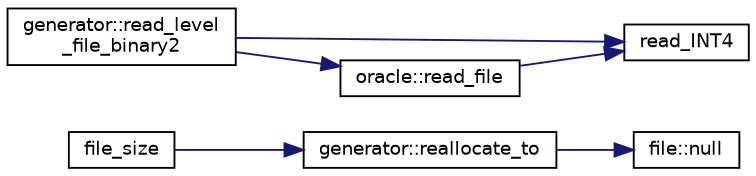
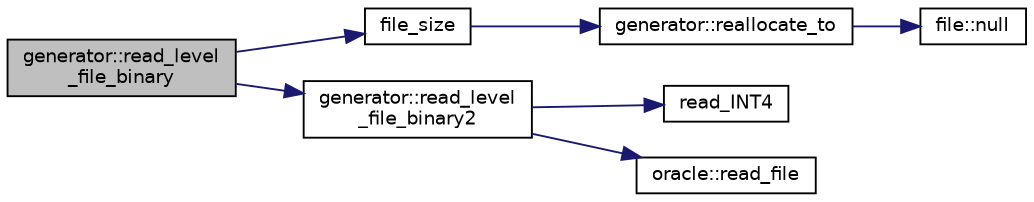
(563, 60) -> none
none -> (122, 68)
